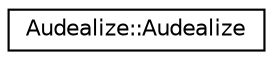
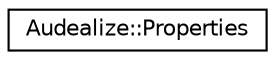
(137, 30) -> (138, 30)
